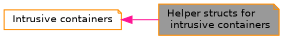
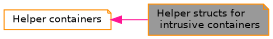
(63, 20) -> (58, 20)
